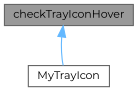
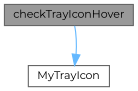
(62, 51) -> (76, 40)
